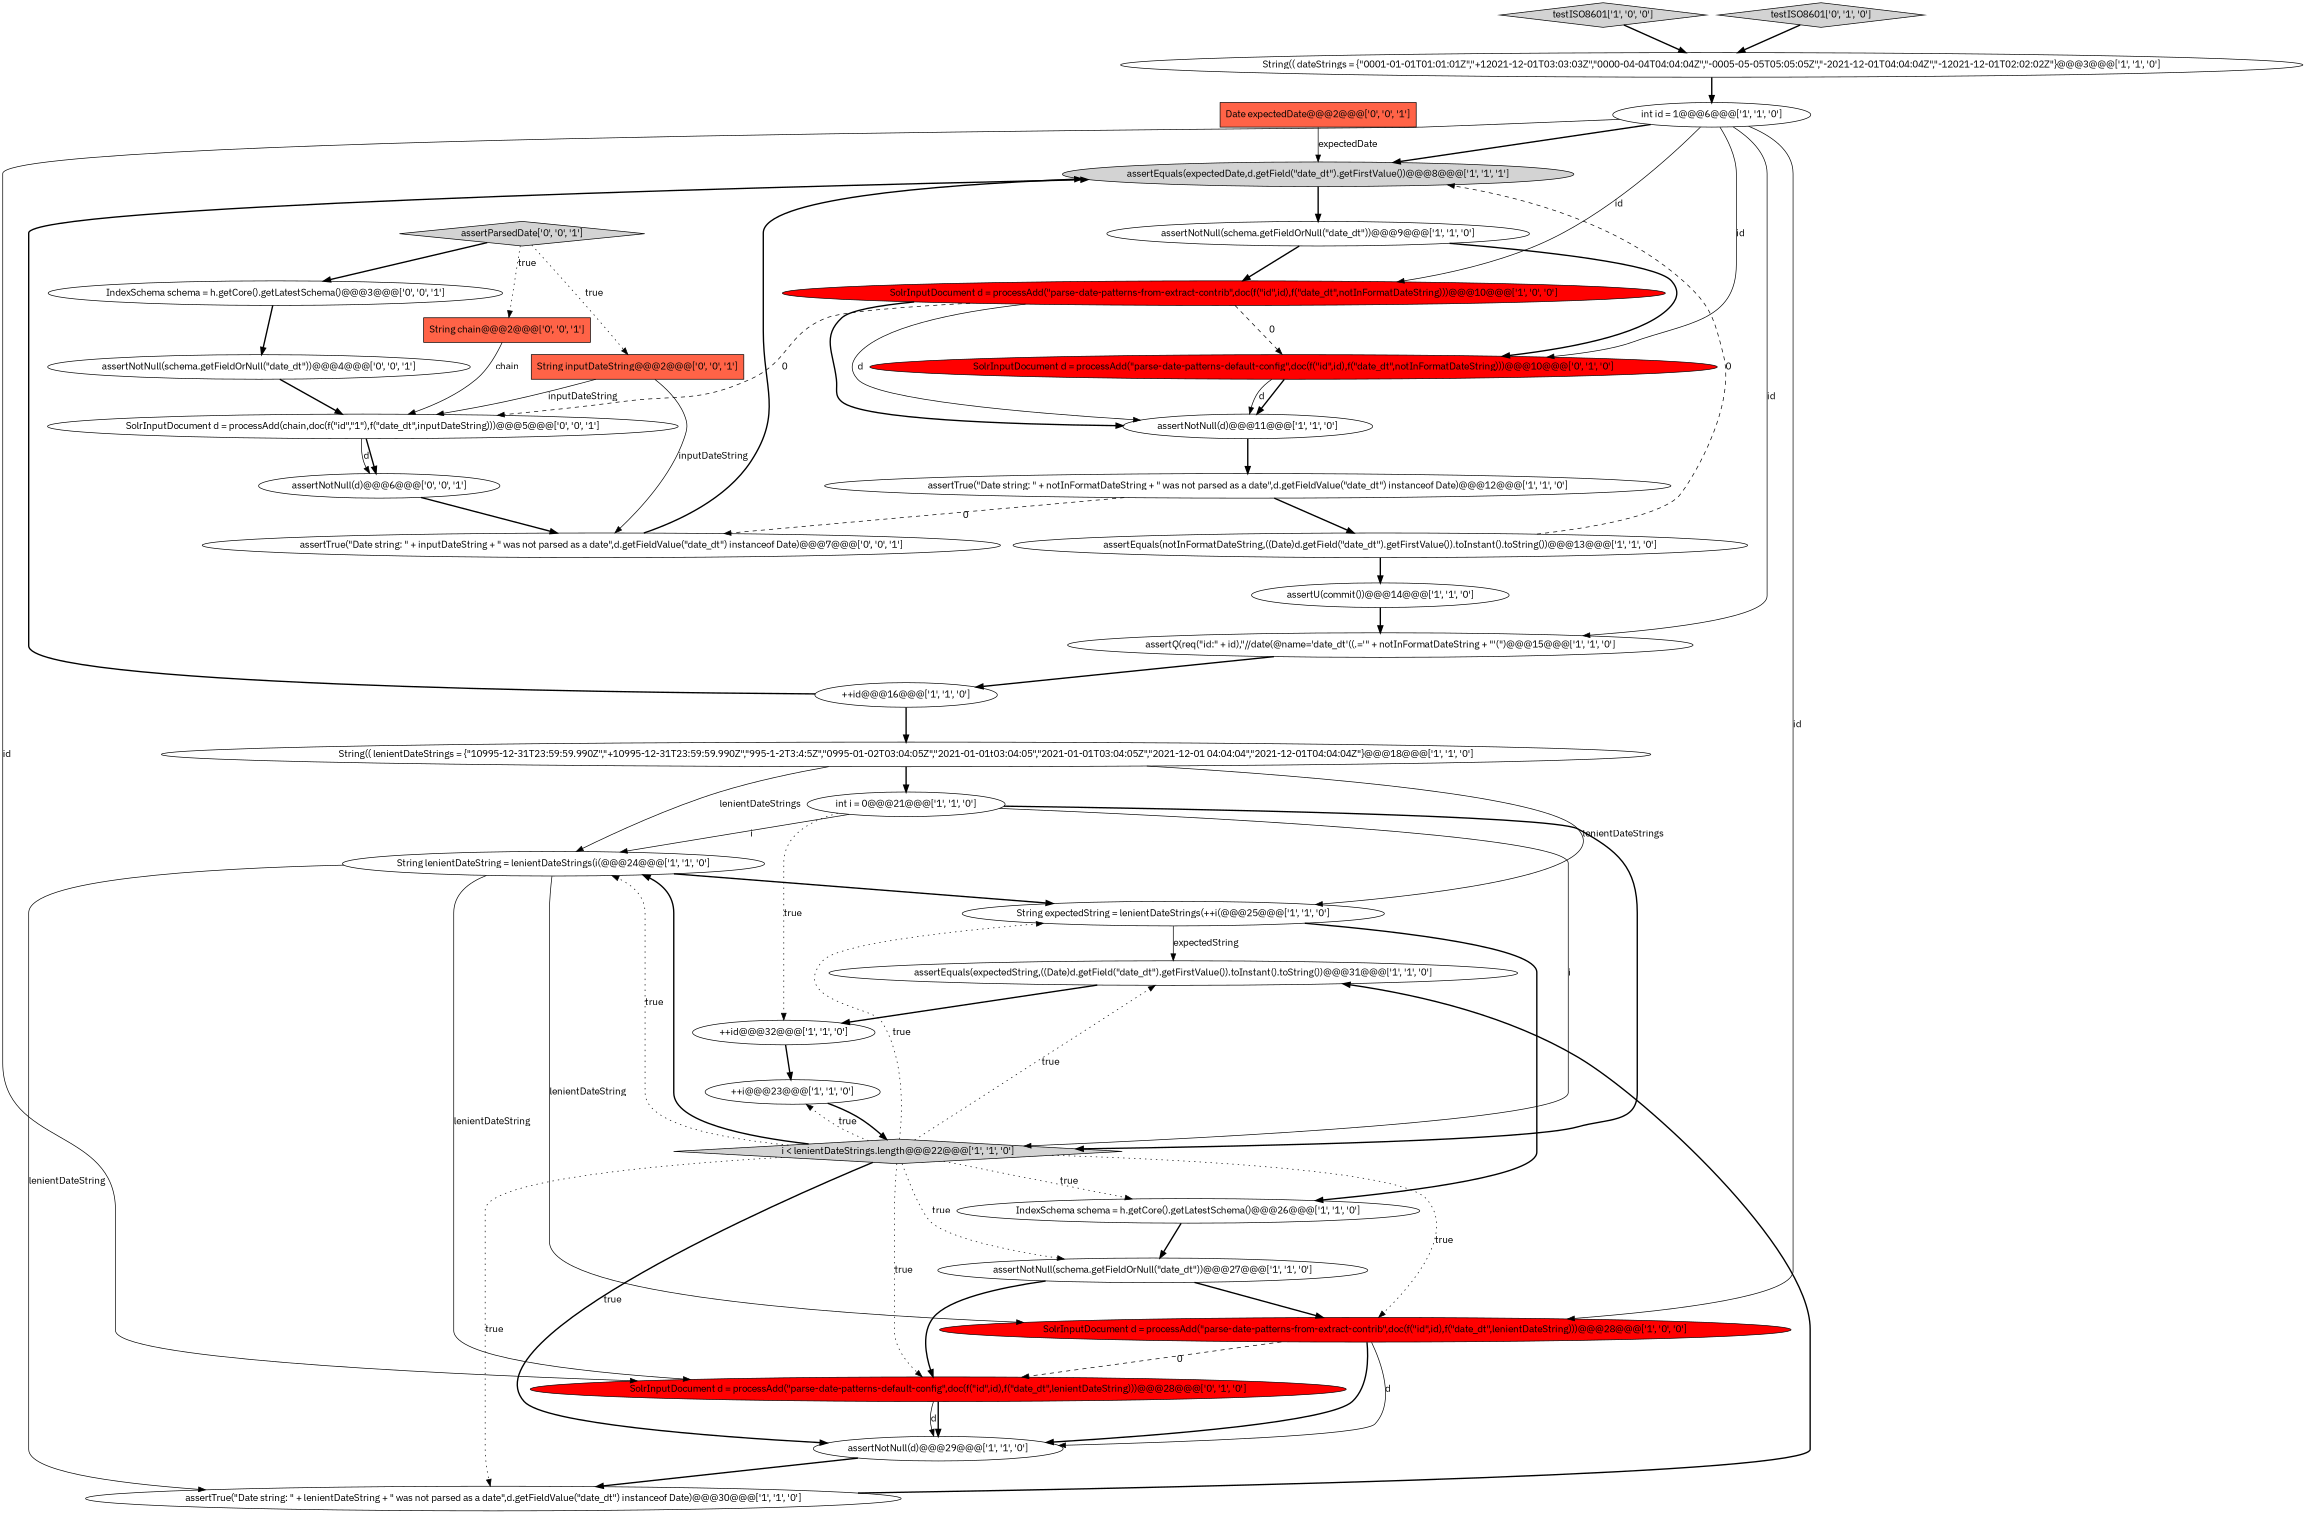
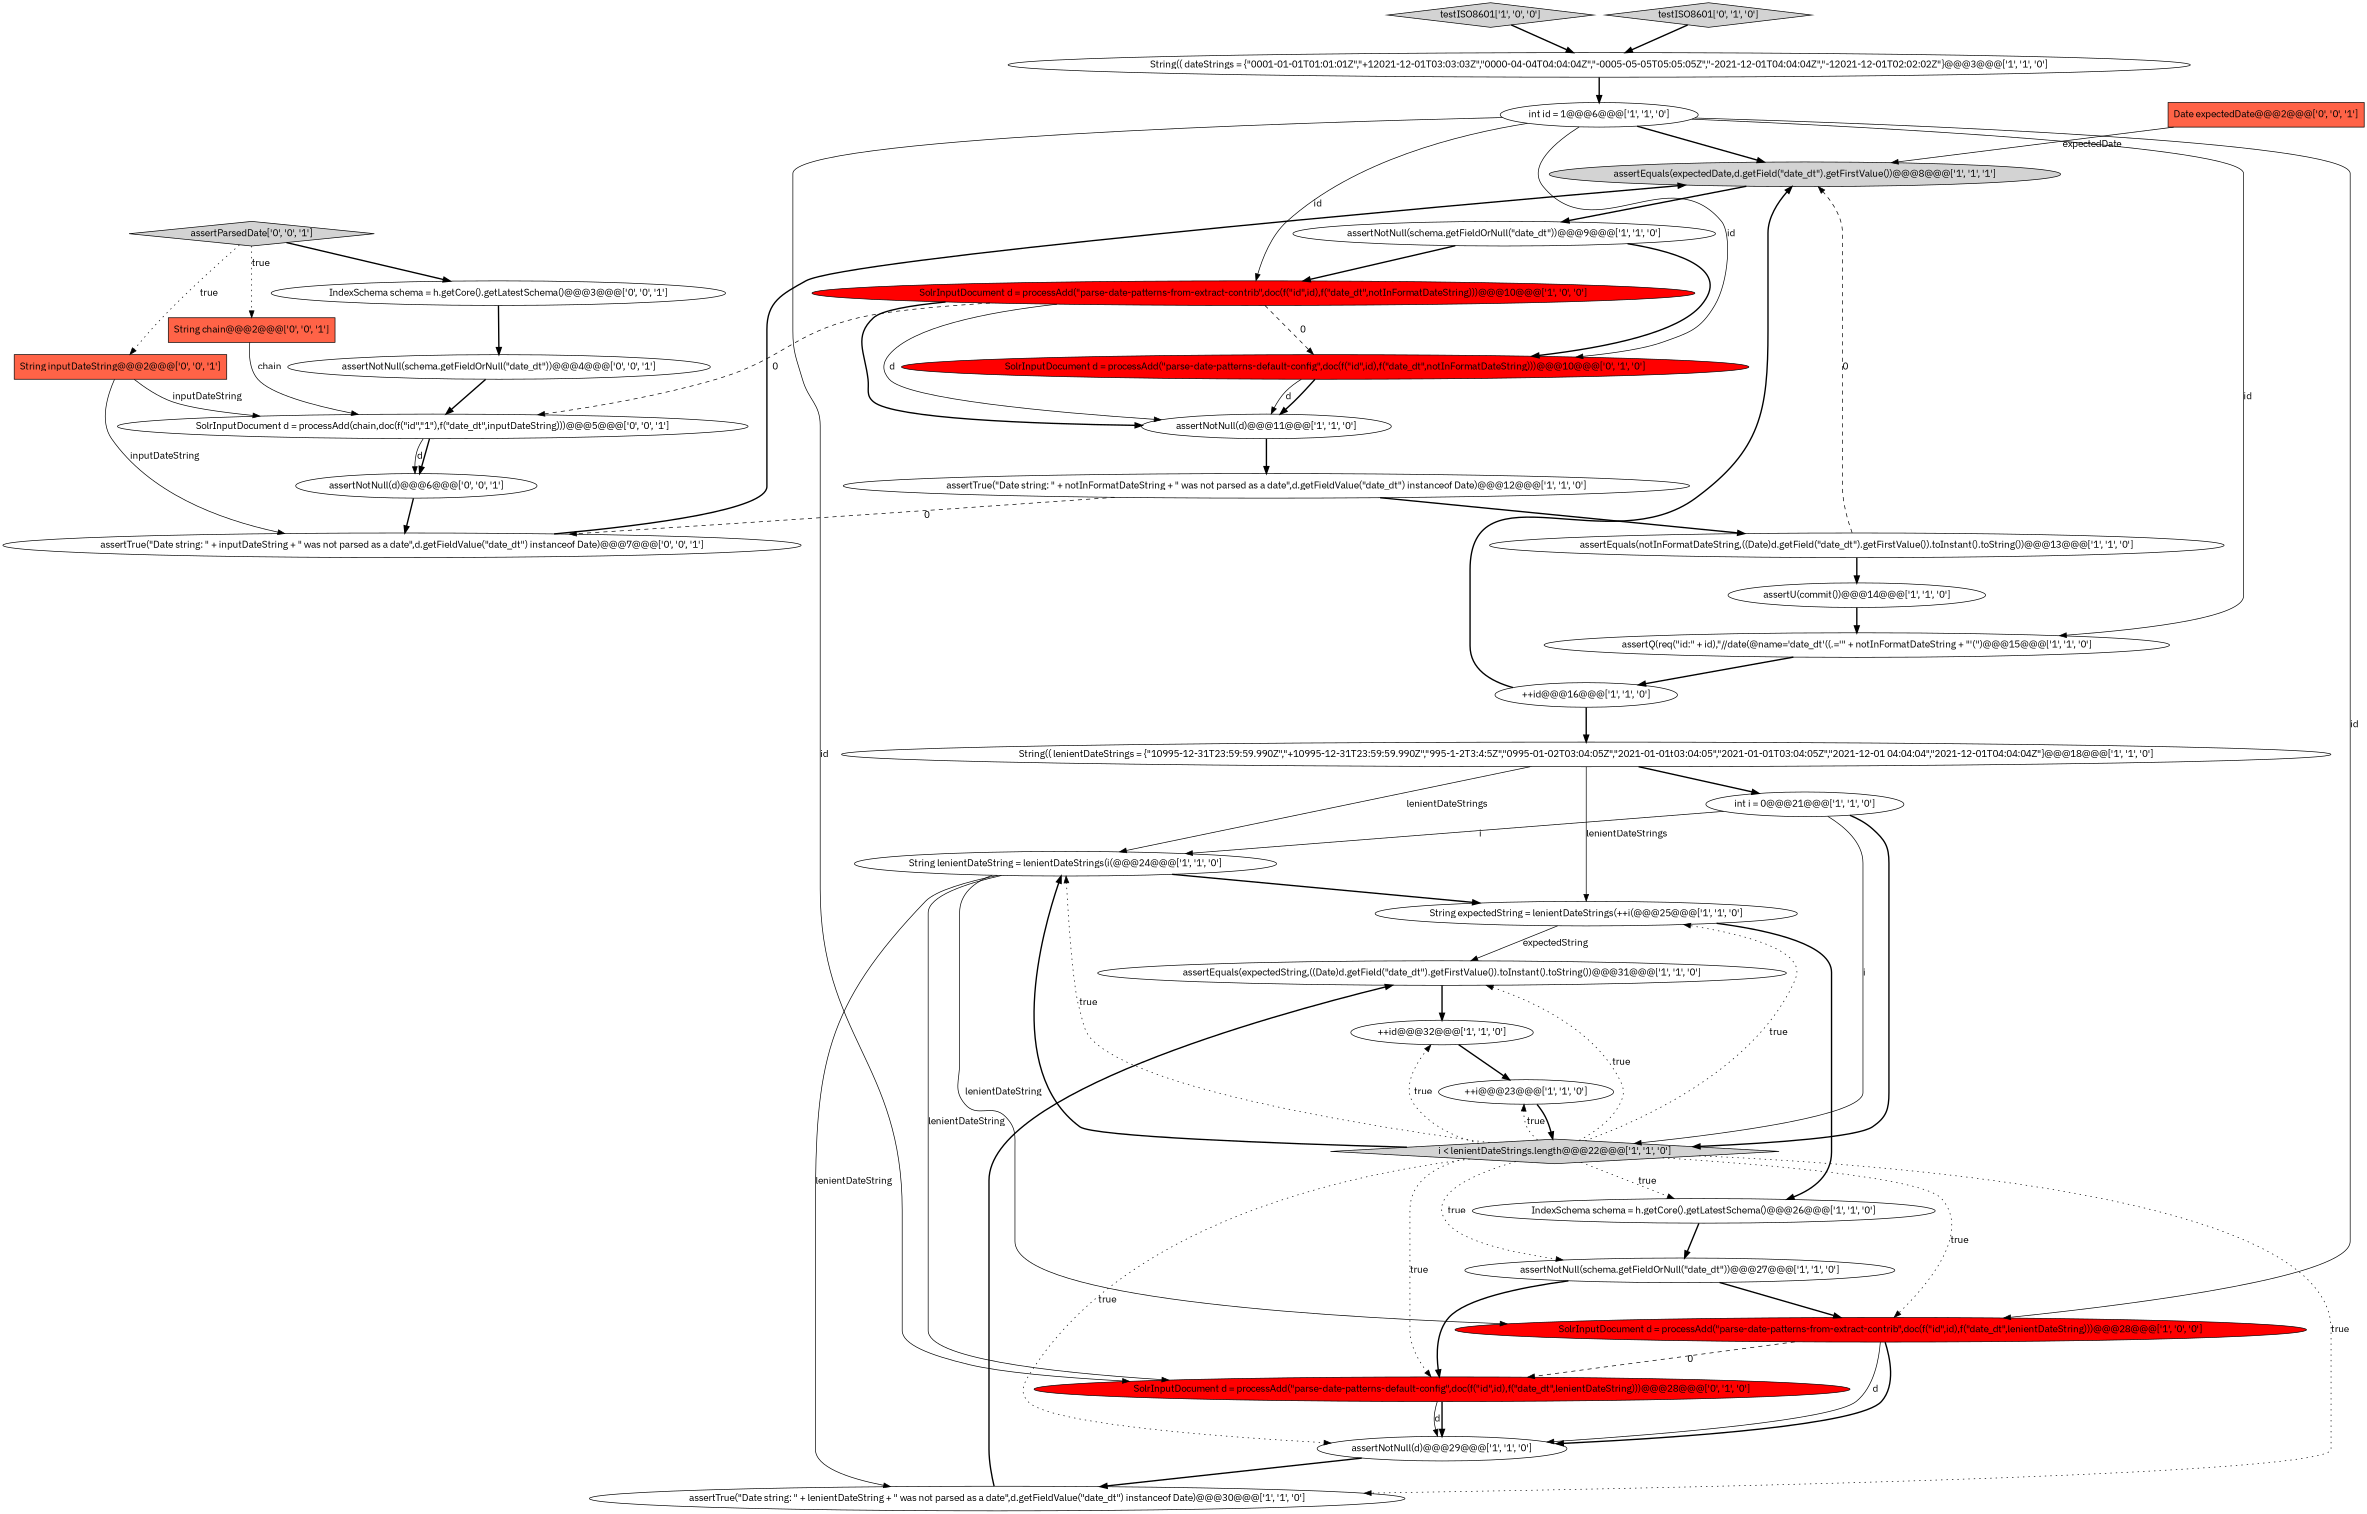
(784, 898) -> (1420, 1111)
(546, 1339) -> (1086, 1309)
